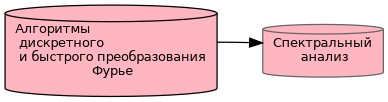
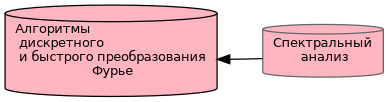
(233, 42) -> (246, 59)
